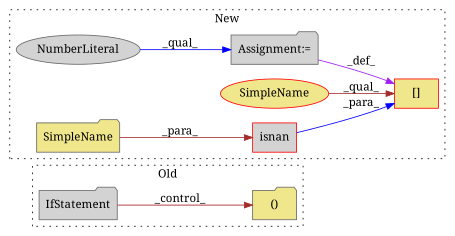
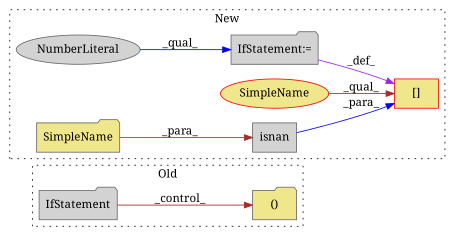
(275, 50) -> (275, 50)
(275, 138) -> (275, 138)
